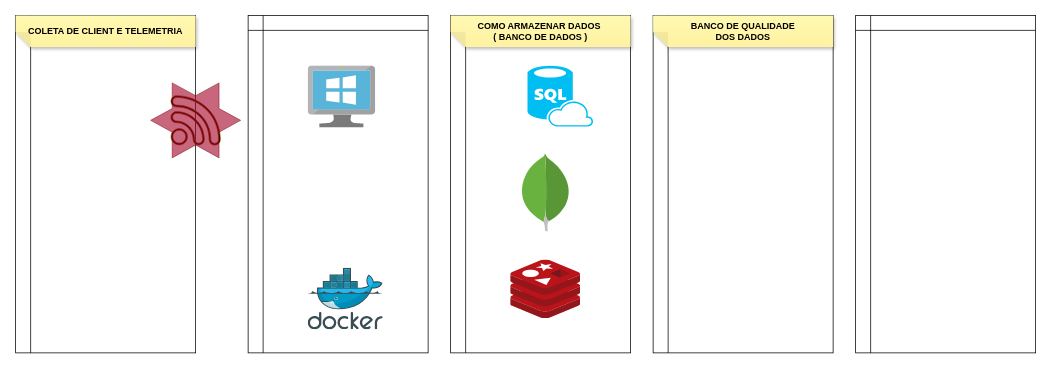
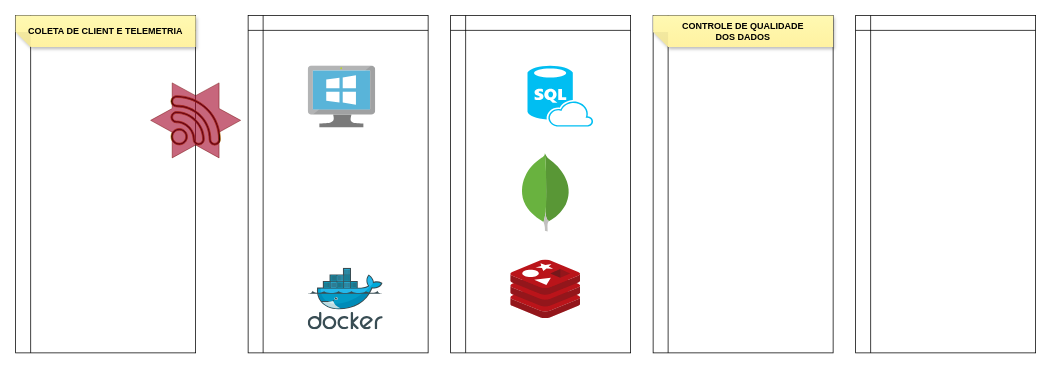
(540, 31) -> none
(743, 31) -> (743, 31)
